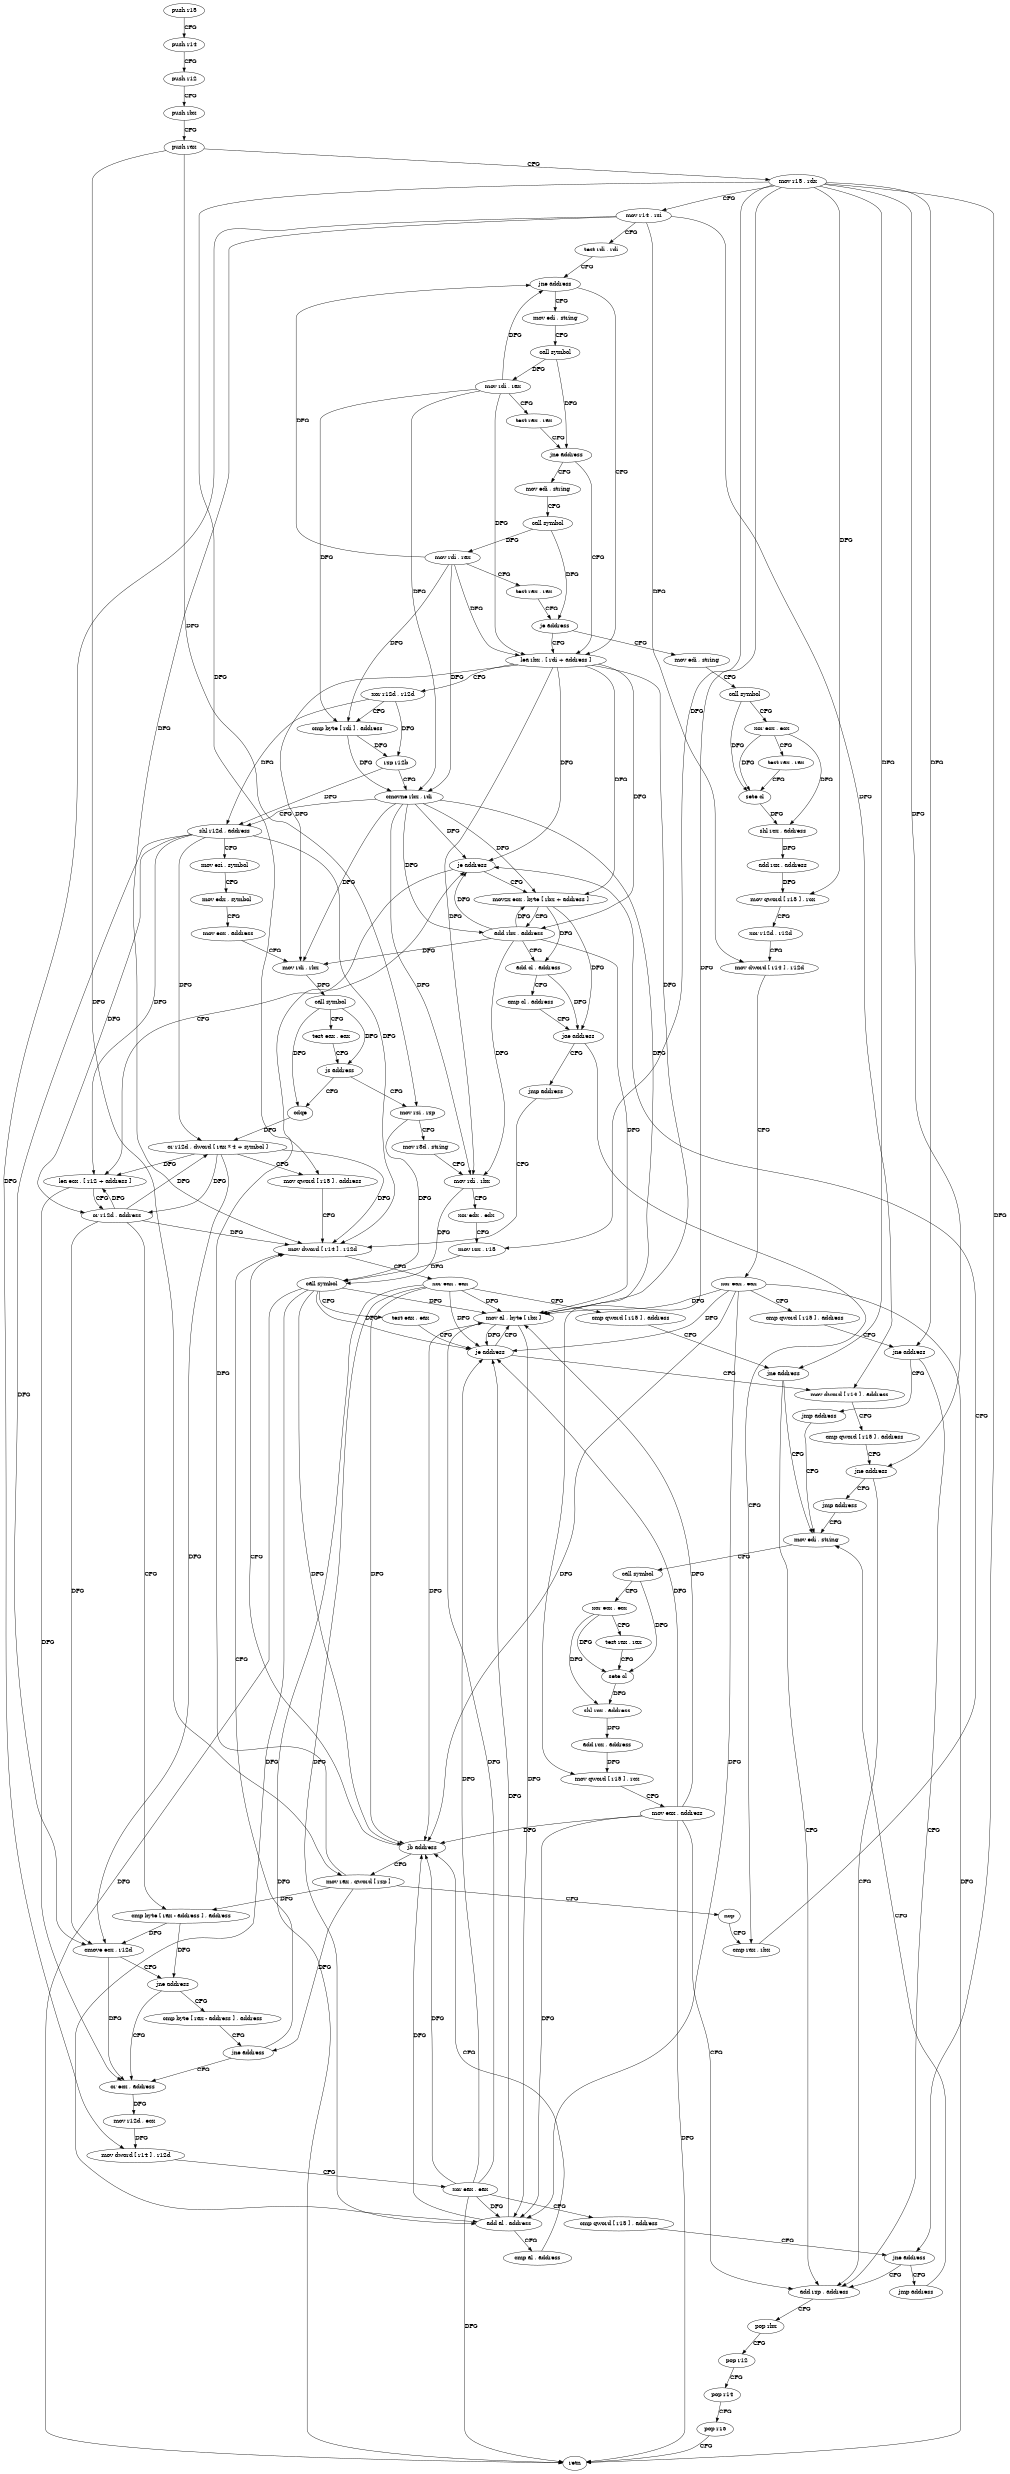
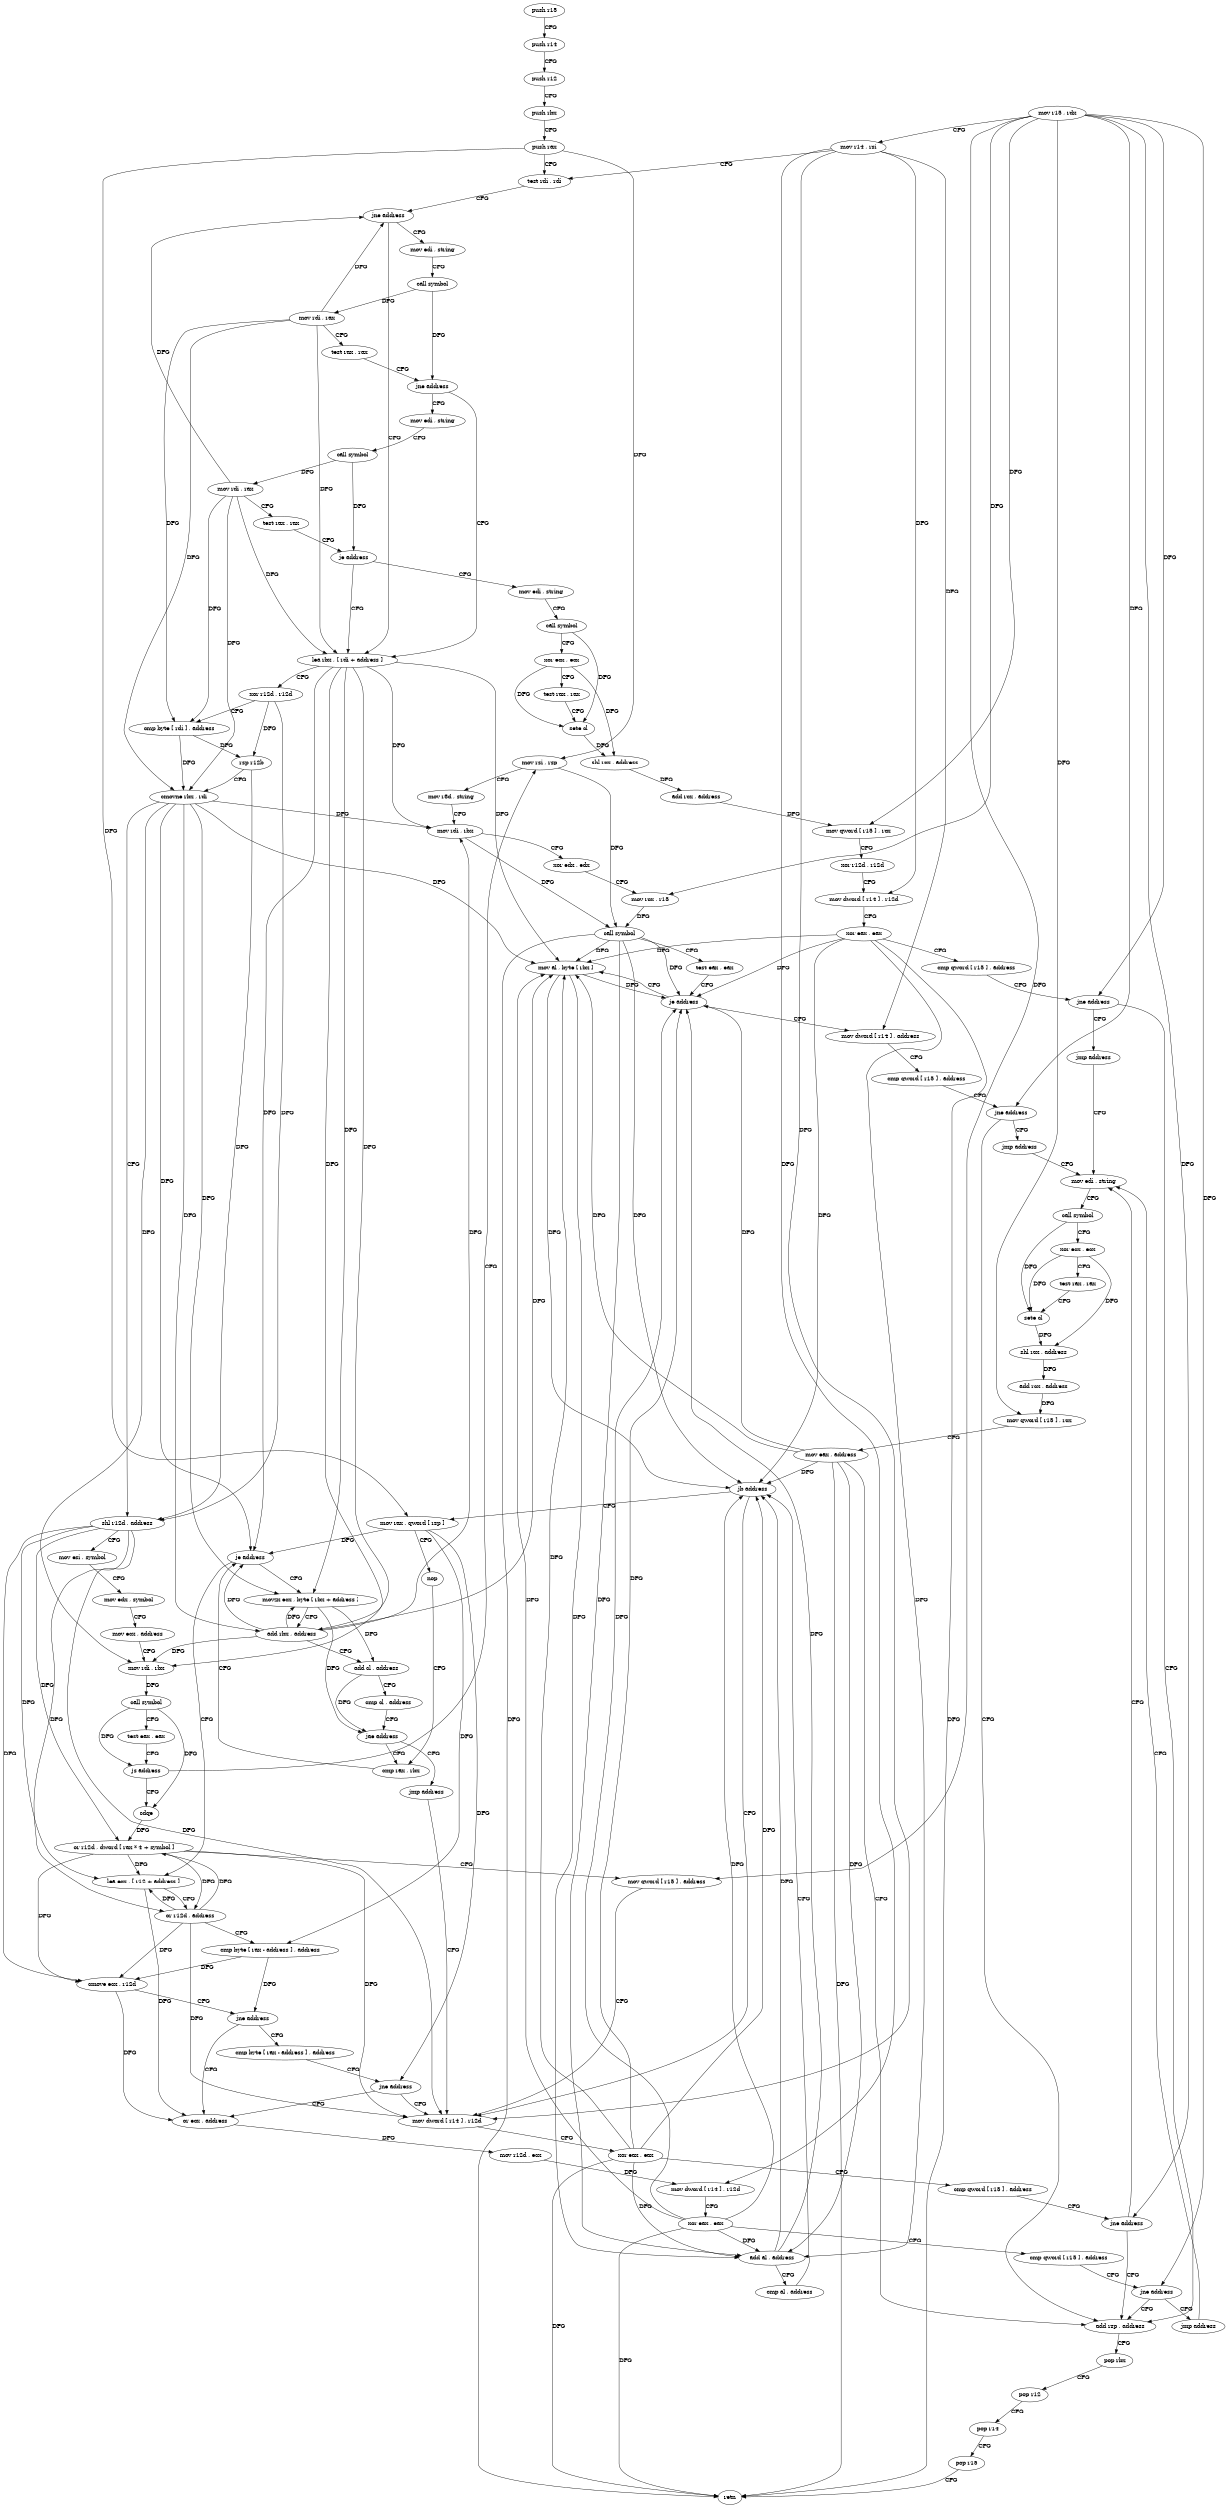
(485, 164) -> (544, 163)
